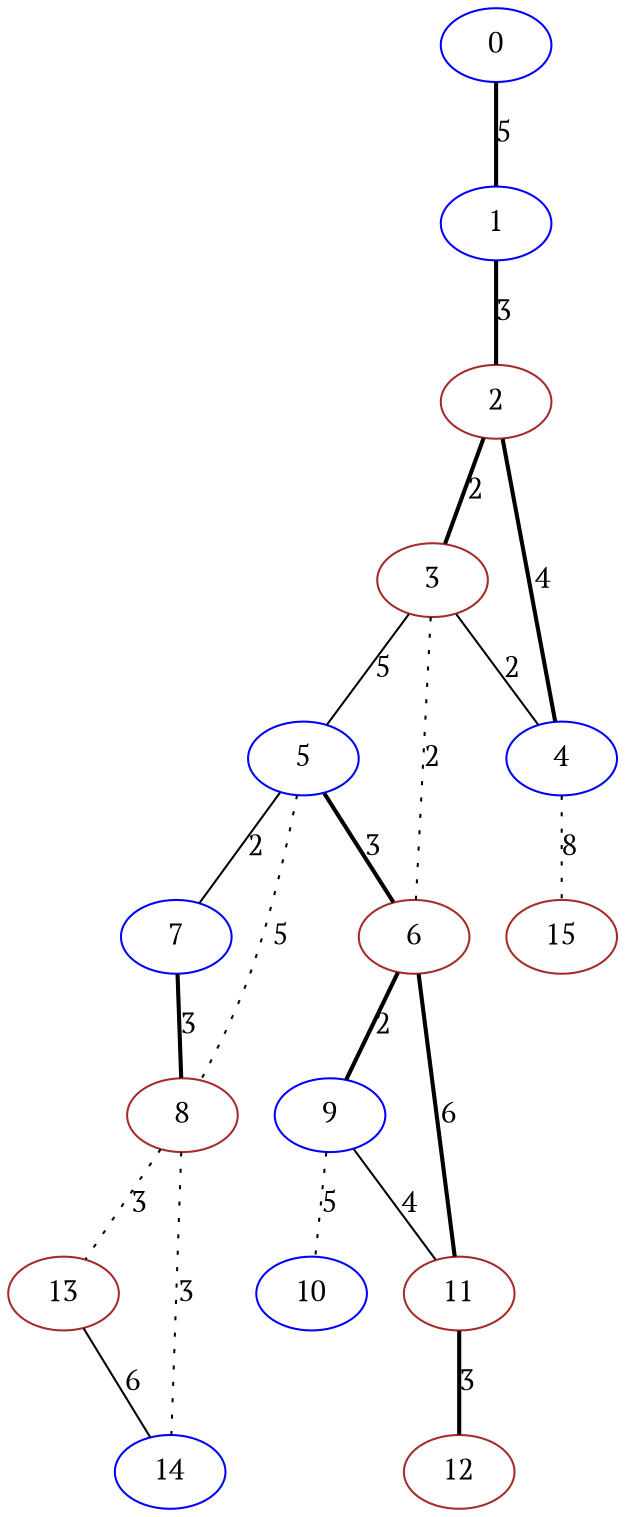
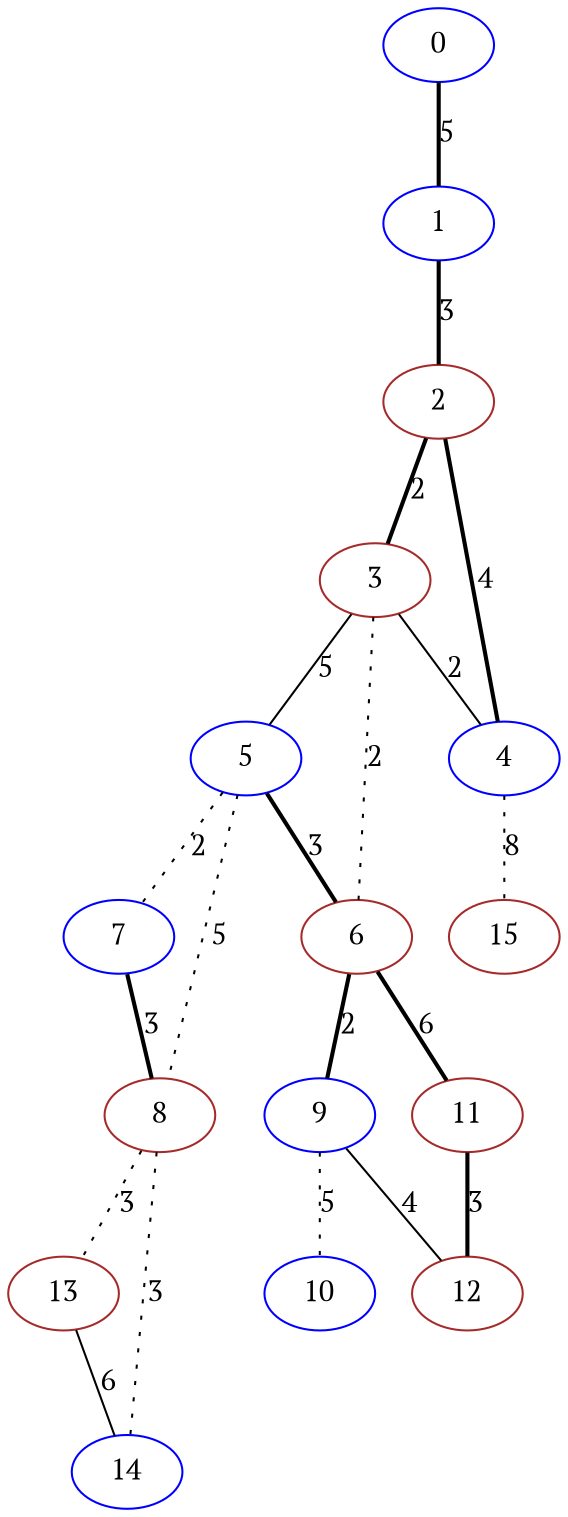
(240, 848) -> (182, 848)
(395, 1204) -> (394, 1205)
